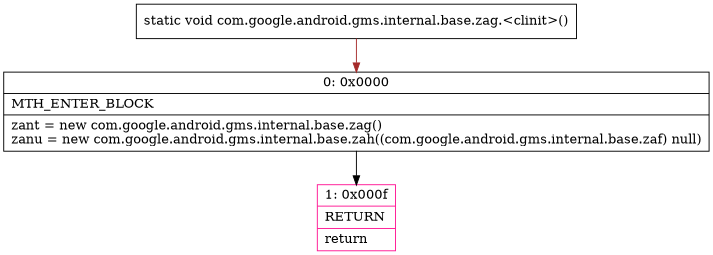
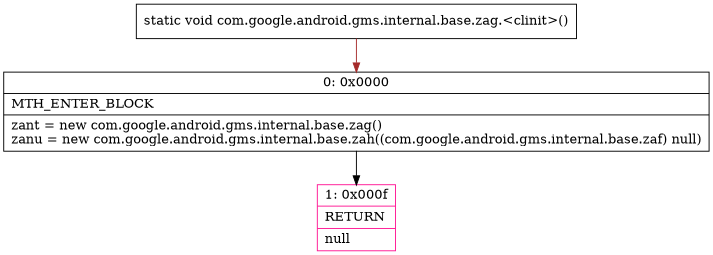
(346, 239) -> (338, 239)
